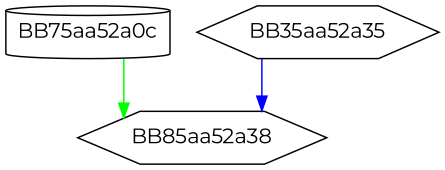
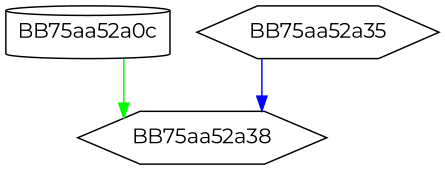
(318, 32) -> (318, 32)
(202, 138) -> (202, 138)
